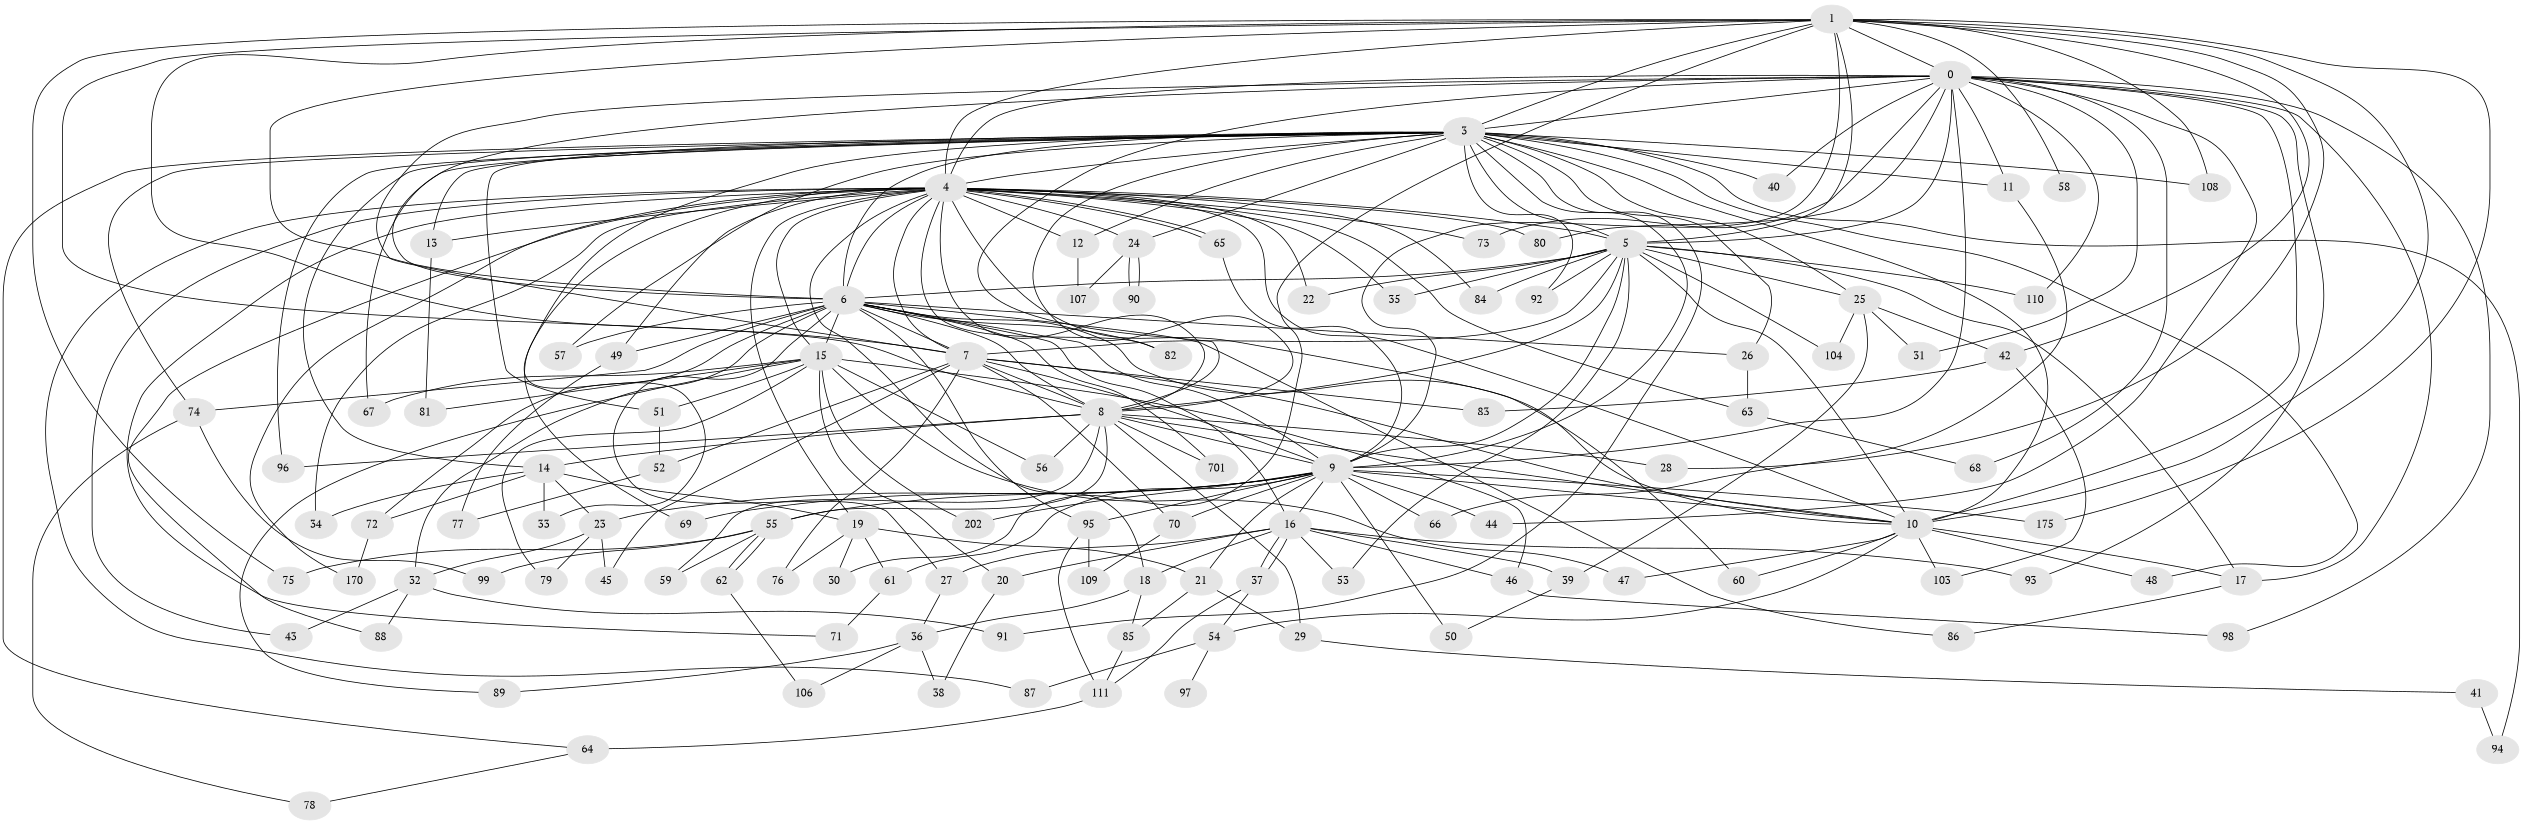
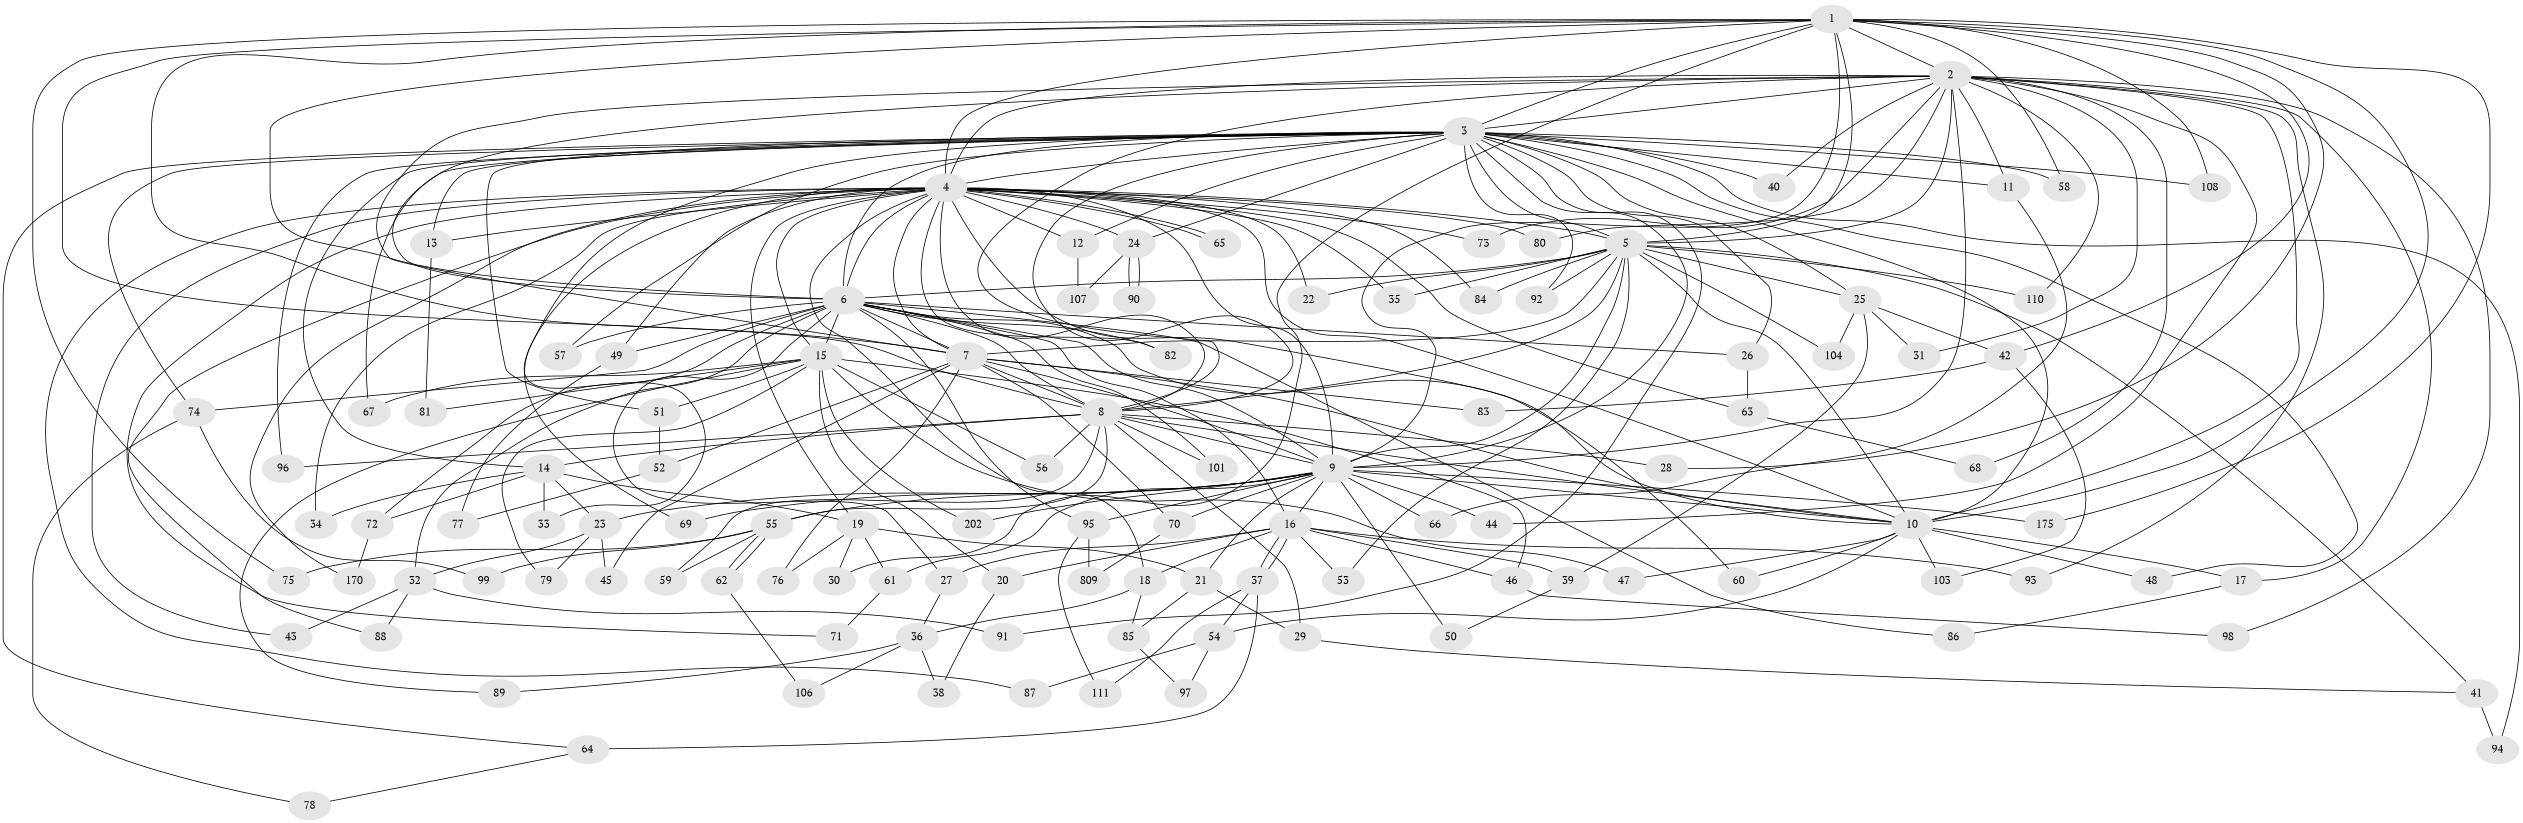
(1951, 75) -> (1951, 75)
none -> (1768, 144)
(1988, 324) -> (2103, 369)
(1331, 326) -> (1196, 268)
(1217, 469) -> (1217, 469)
(1089, 581) -> (1089, 581)
(1117, 661) -> (1157, 665)
(847, 736) -> (975, 738)
